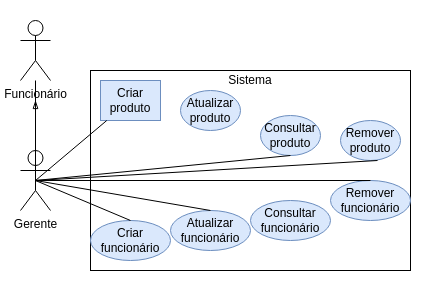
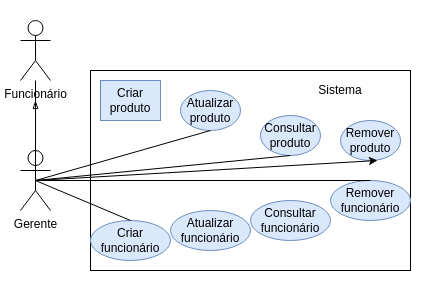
(251, 81) -> (341, 91)
(72, 150) -> (129, 154)
(372, 161) -> (369, 161)
(127, 196) -> none
